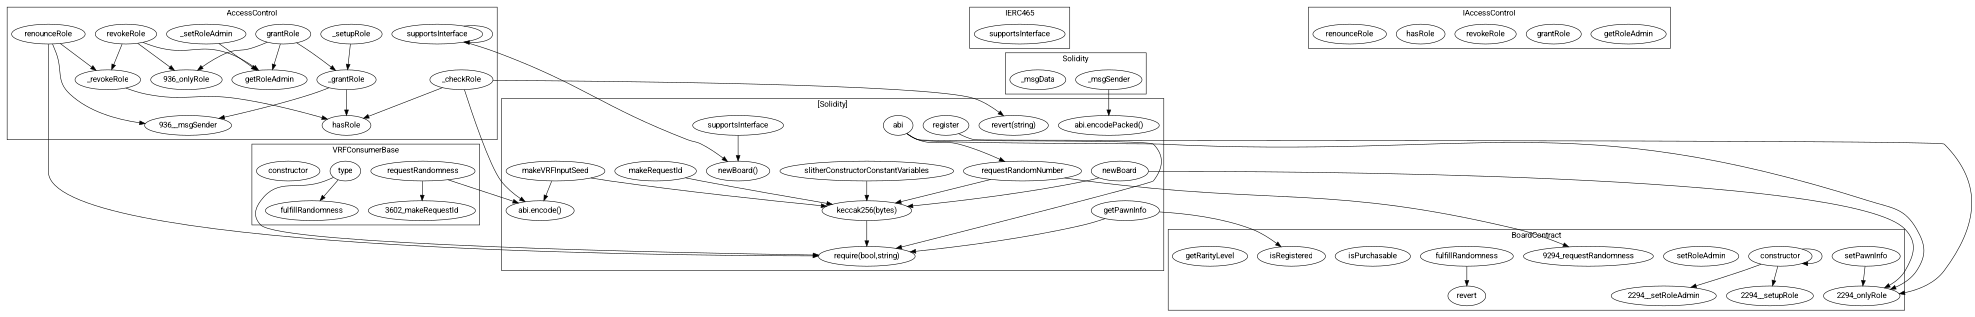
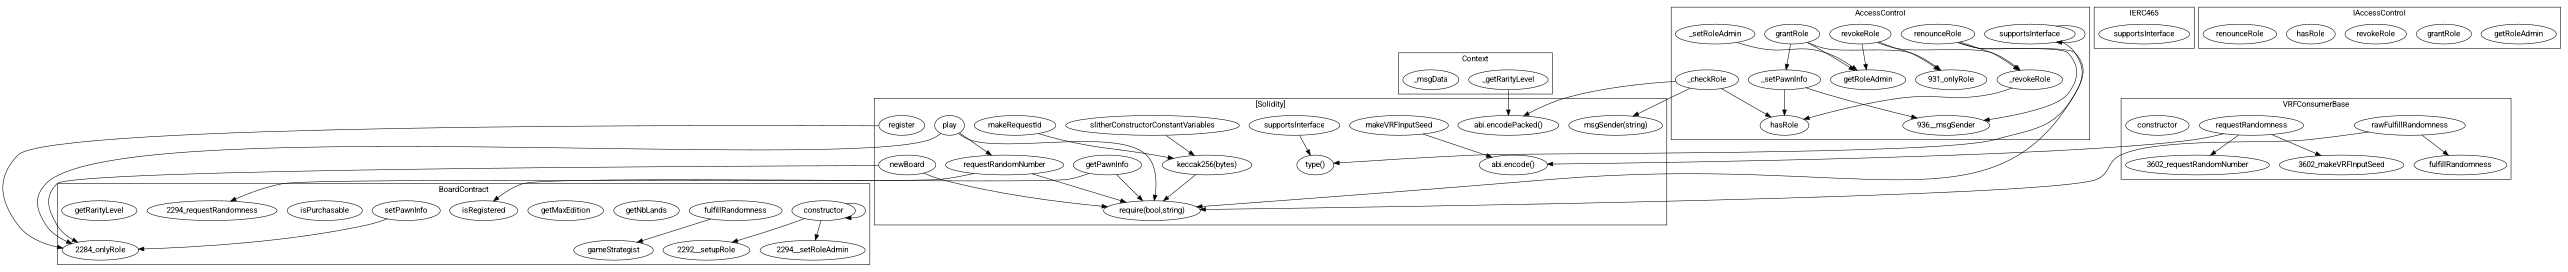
(351, 34) -> none
(1076, 59) -> (1475, 59)
(186, 80) -> (1951, 80)
(346, 80) -> (1784, 80)
(1109, 80) -> (1508, 80)
(898, 125) -> (950, 125)
(1014, 125) -> (1616, 125)
(485, 149) -> (1600, 90)
none -> (2342, 165)
(345, 171) -> (2410, 125)
(738, 171) -> (1315, 165)
(946, 191) -> (1076, 187)
(706, 193) -> none
(1006, 195) -> (1012, 194)
(422, 211) -> (2198, 165)
none -> (647, 211)
(1588, 256) -> (212, 211)
(1701, 256) -> (566, 211)
(1467, 296) -> (614, 250)
(1770, 296) -> (706, 250)
(1862, 296) -> (100, 250)
